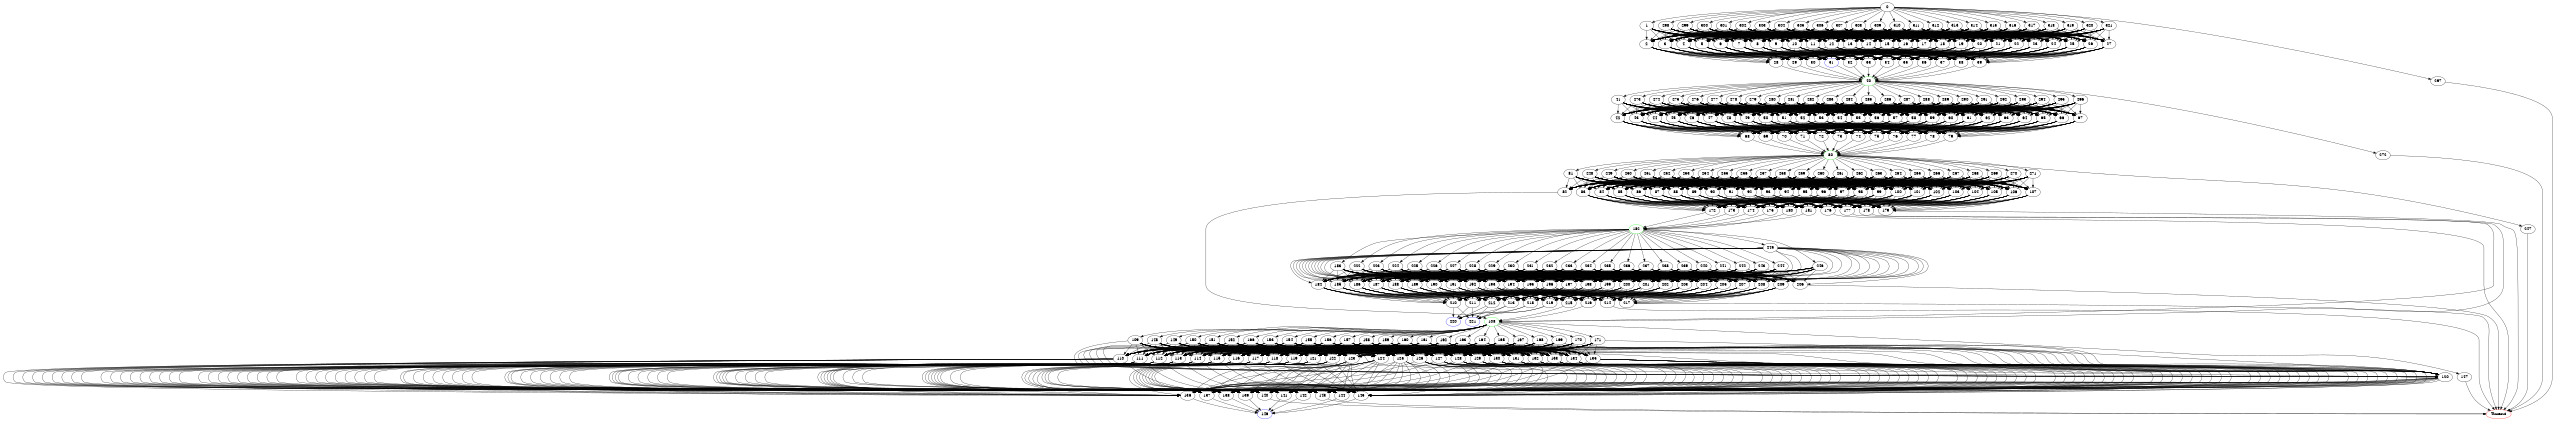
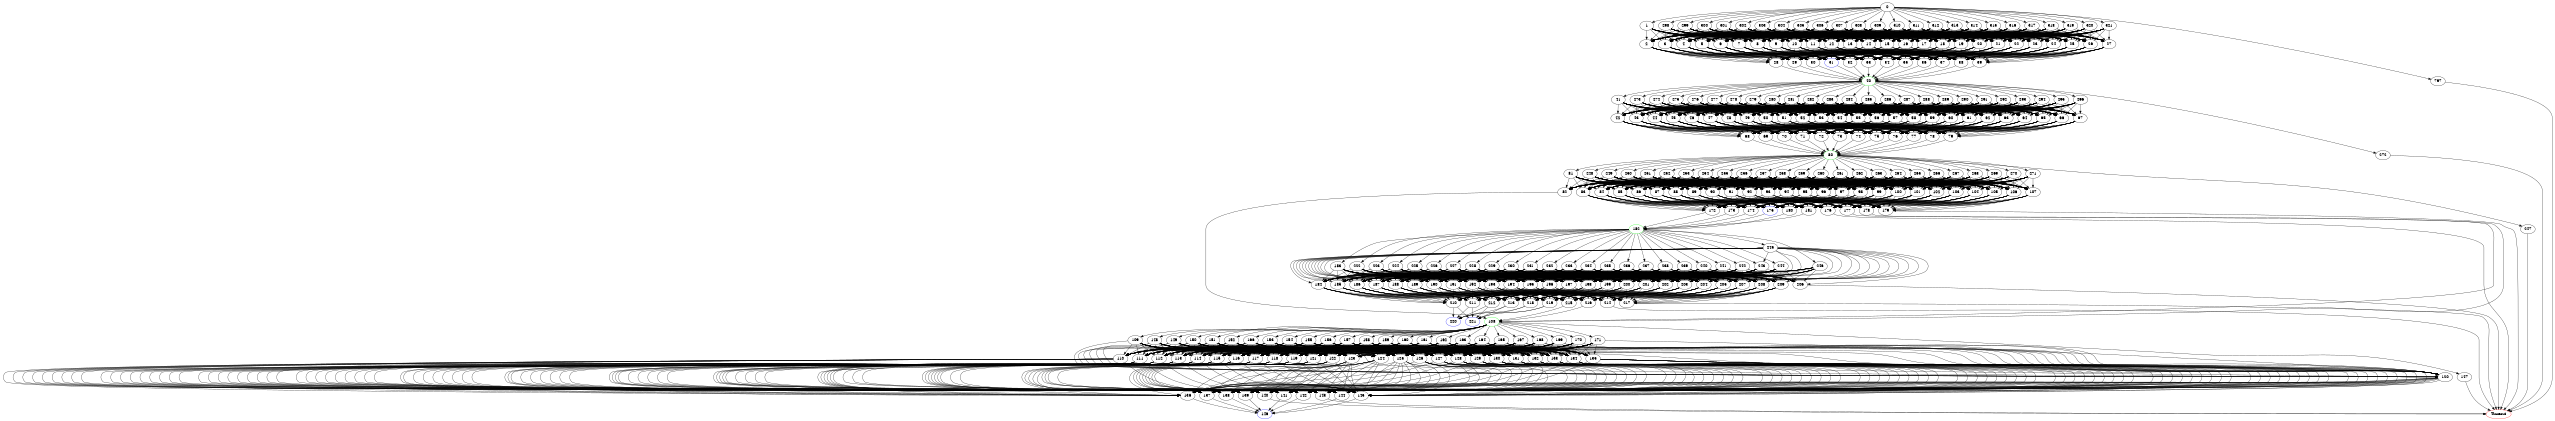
(2438, 81) -> (2438, 81)
(1770, 211) -> (1770, 211)
(1921, 261) -> (1767, 256)
